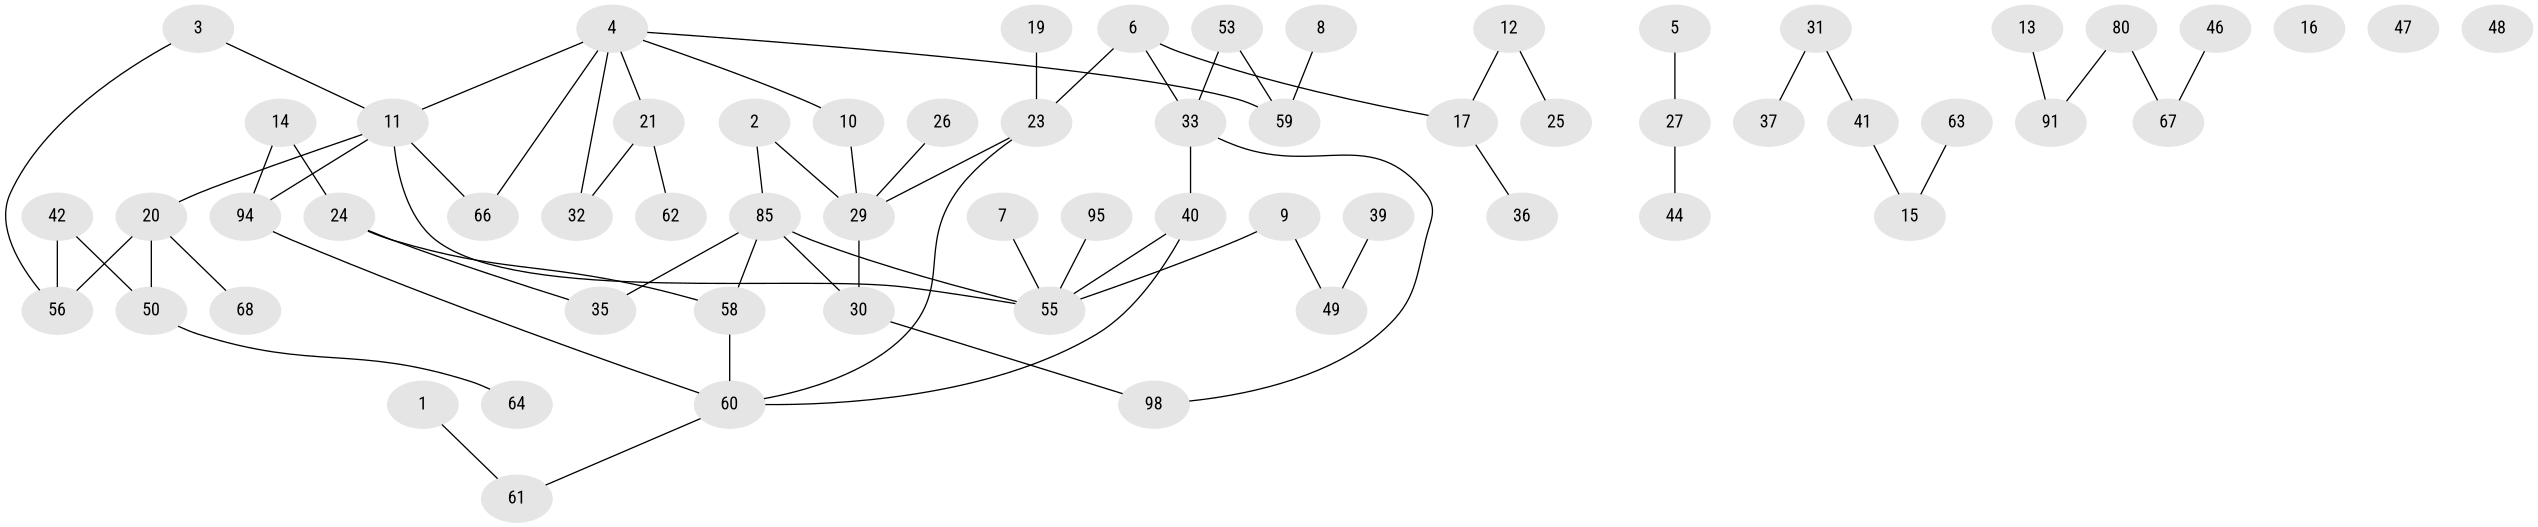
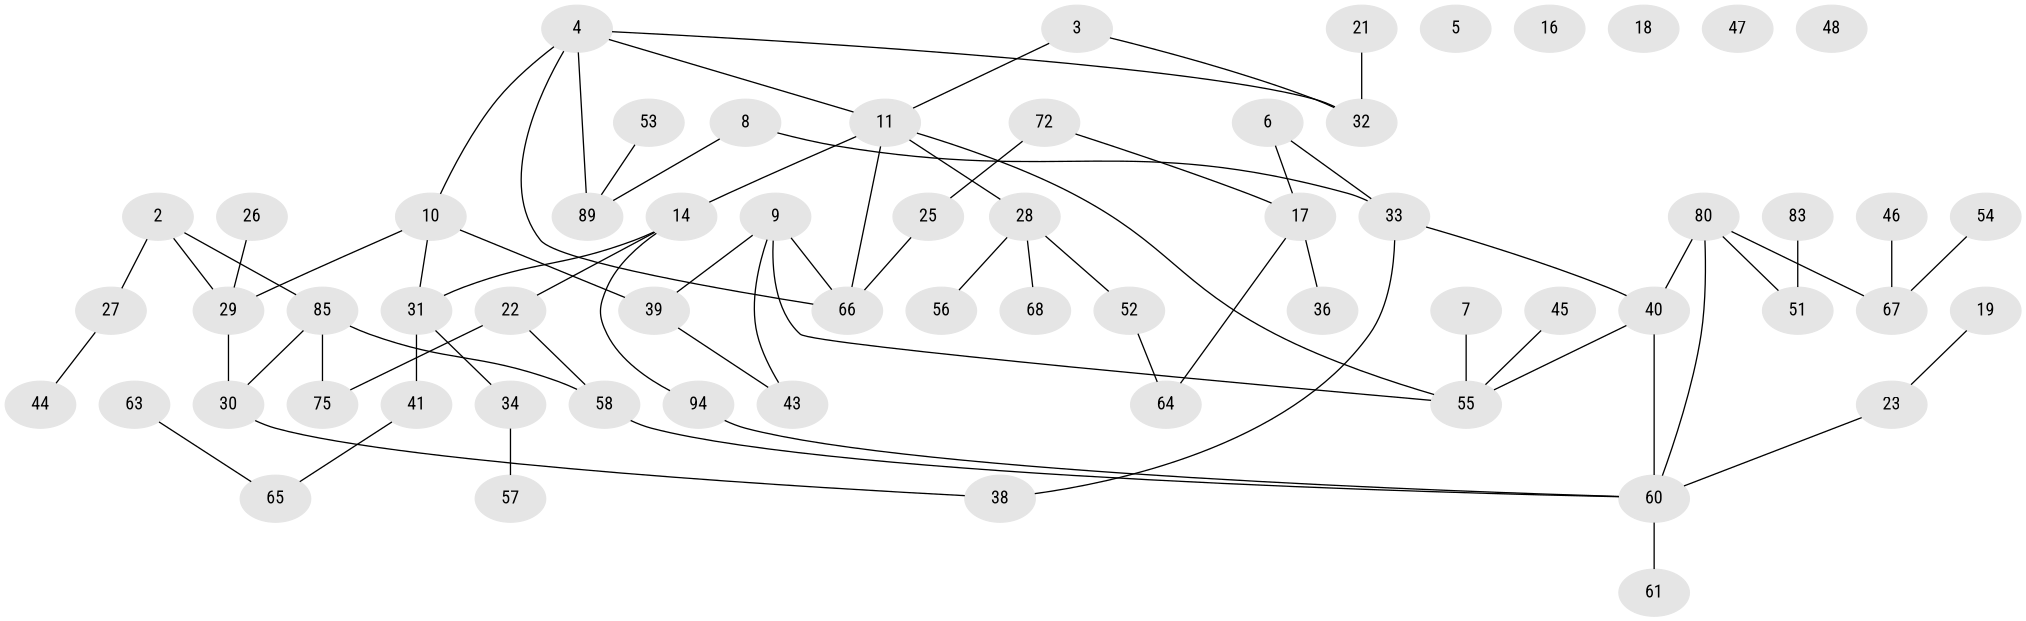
(1509, 29) -> (1044, 123)
none -> (1644, 29)
(2027, 29) -> (1798, 217)
(630, 76) -> none
(1209, 76) -> (1074, 161)
(1675, 76) -> (134, 264)
(1079, 81) -> none
(1285, 123) -> (588, 217)
(1769, 123) -> (510, 405)
(2051, 123) -> (1798, 311)
(42, 144) -> (1223, 69)
(322, 168) -> (783, 169)
(948, 170) -> none
(57, 217) -> none
(151, 217) -> (1025, 217)
(339, 217) -> (510, 311)
(671, 217) -> none
(1097, 217) -> (1560, 311)
(1910, 217) -> (275, 499)
none -> (1986, 217)
none -> (530, 259)
none -> (560, 261)
none -> (424, 264)
none -> (715, 264)
none -> (811, 264)
none -> (888, 264)
none -> (1679, 264)
(903, 271) -> none
(151, 311) -> (1129, 311)
(600, 311) -> (322, 405)
(1332, 311) -> (792, 405)
none -> (1228, 318)
none -> (1696, 360)
(423, 405) -> none
(1154, 405) -> (1000, 499)
none -> (510, 499)
